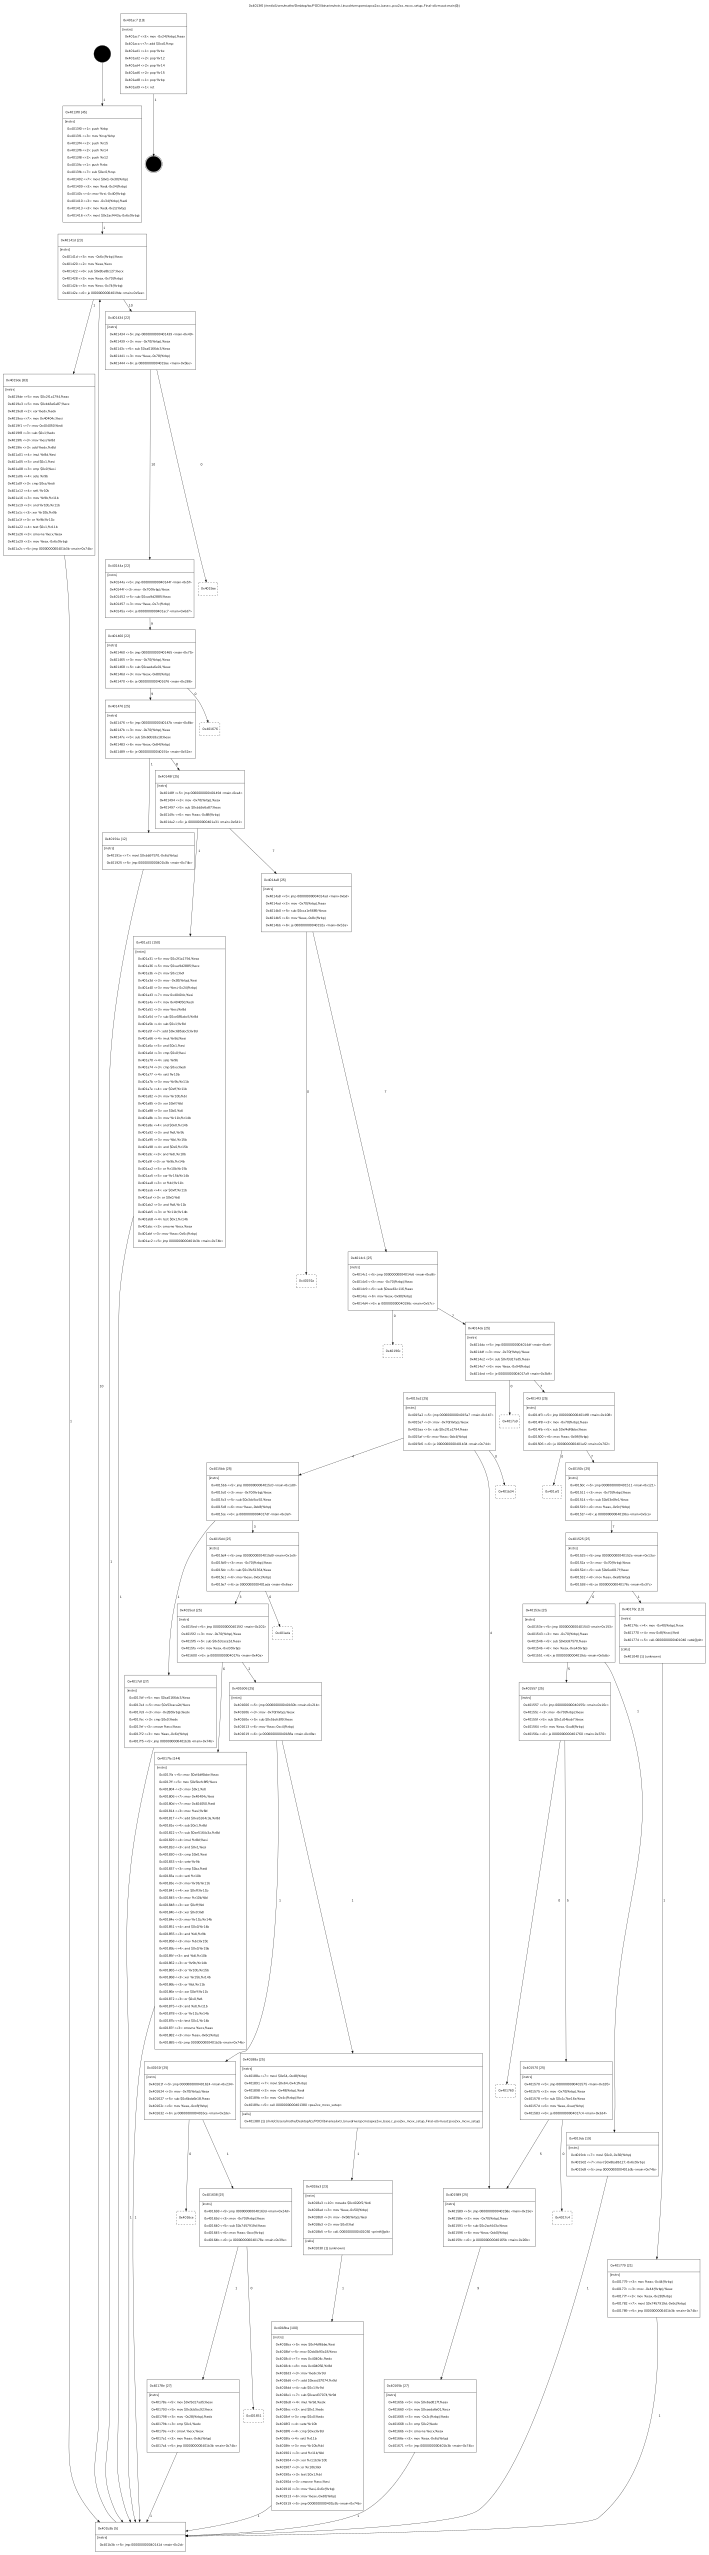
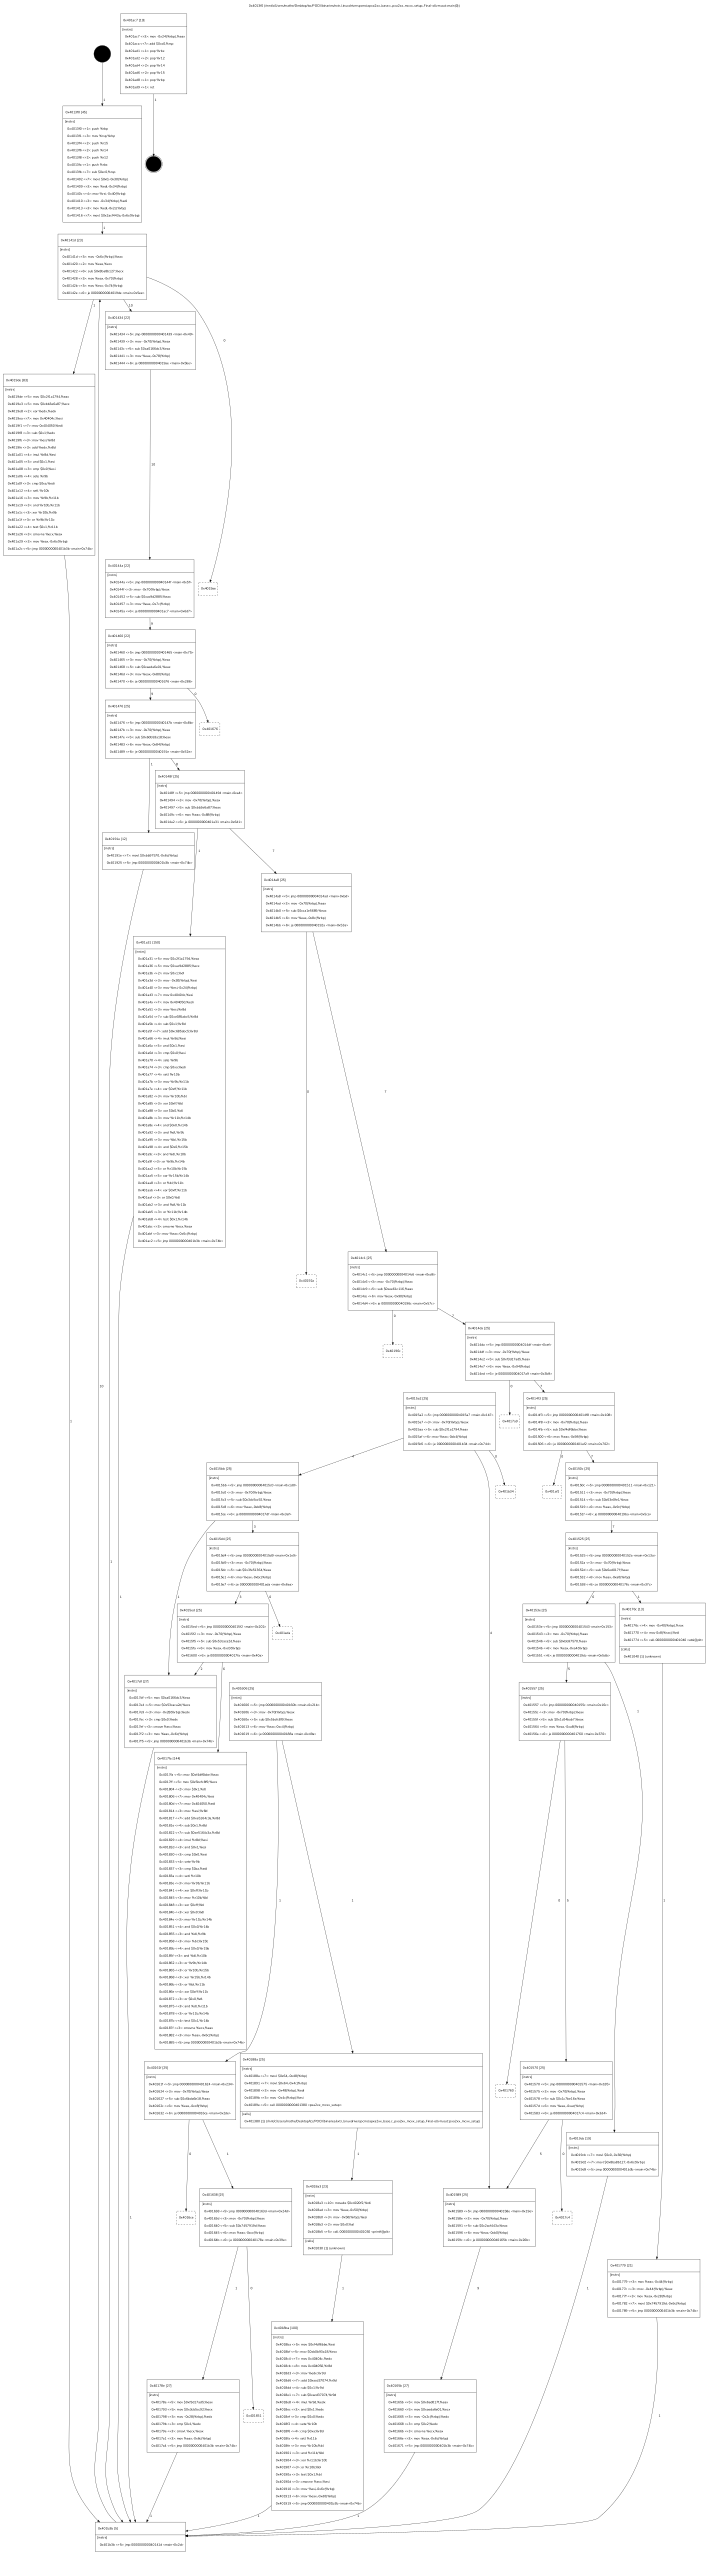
(181, 475) -> (230, 413)
(248, 1671) -> (200, 1668)
(133, 2262) -> none
